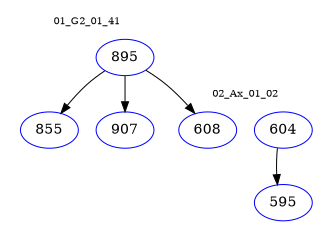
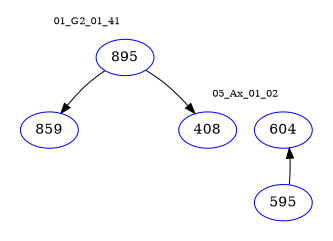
(246, 94) -> (246, 94)
(49, 130) -> (49, 130)
(125, 130) -> none
(208, 130) -> (208, 130)
(277, 161) -> (290, 172)
